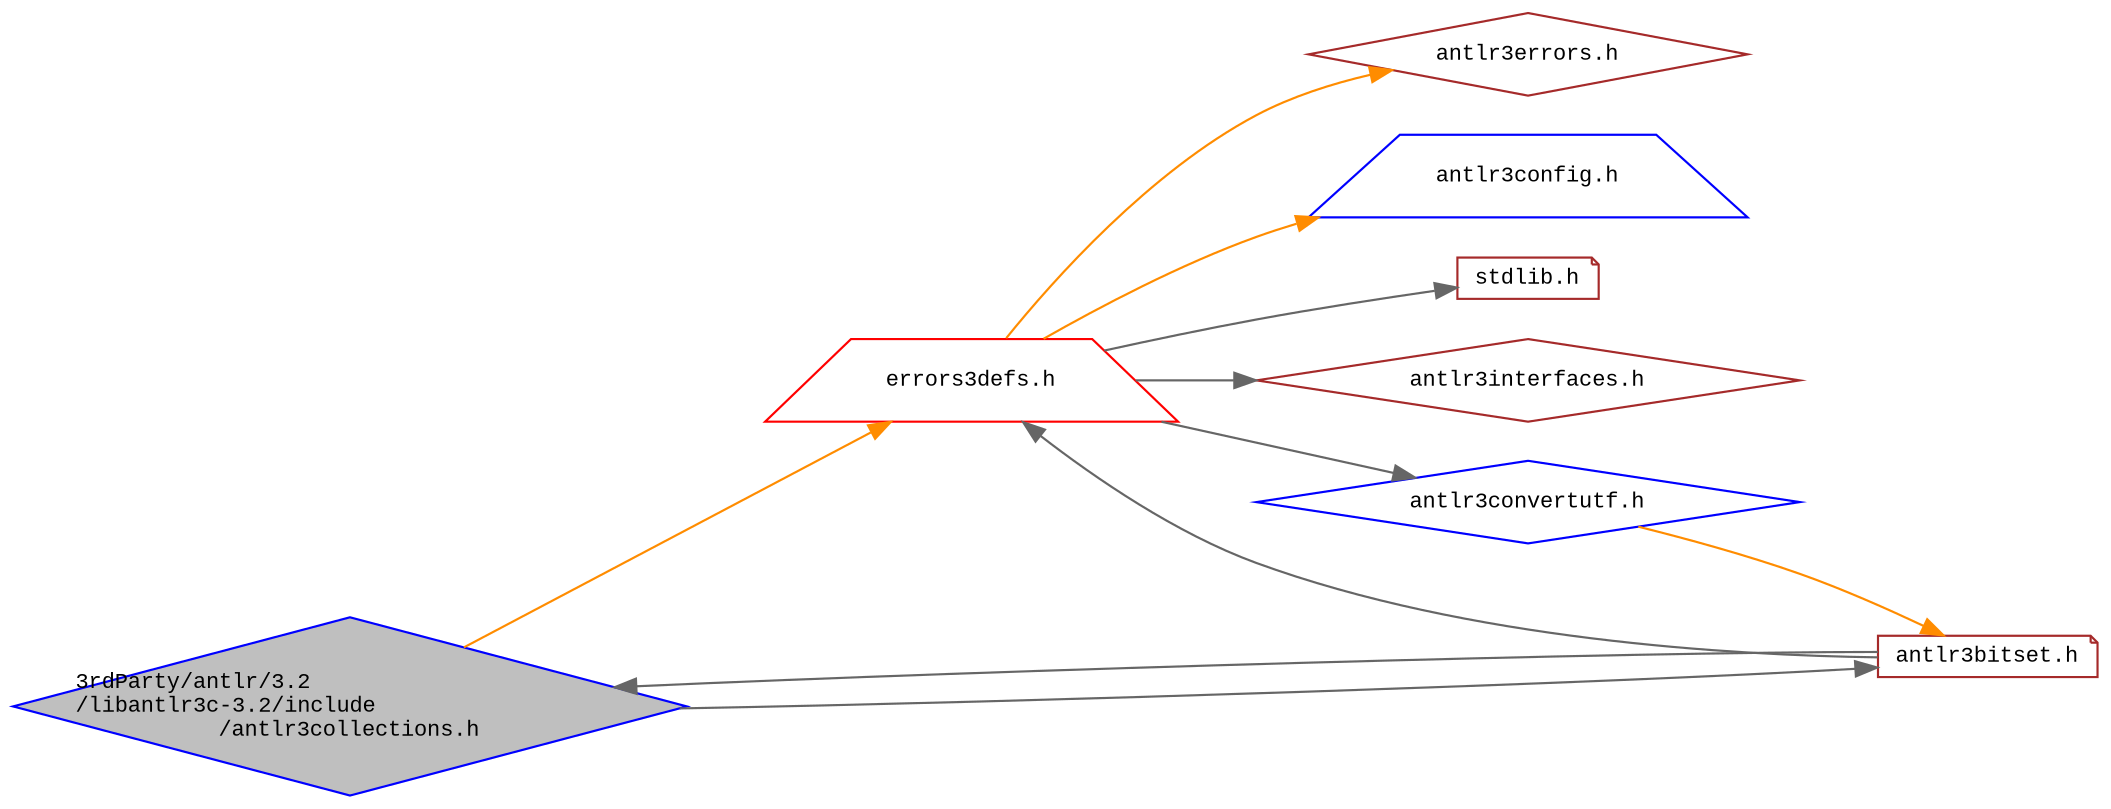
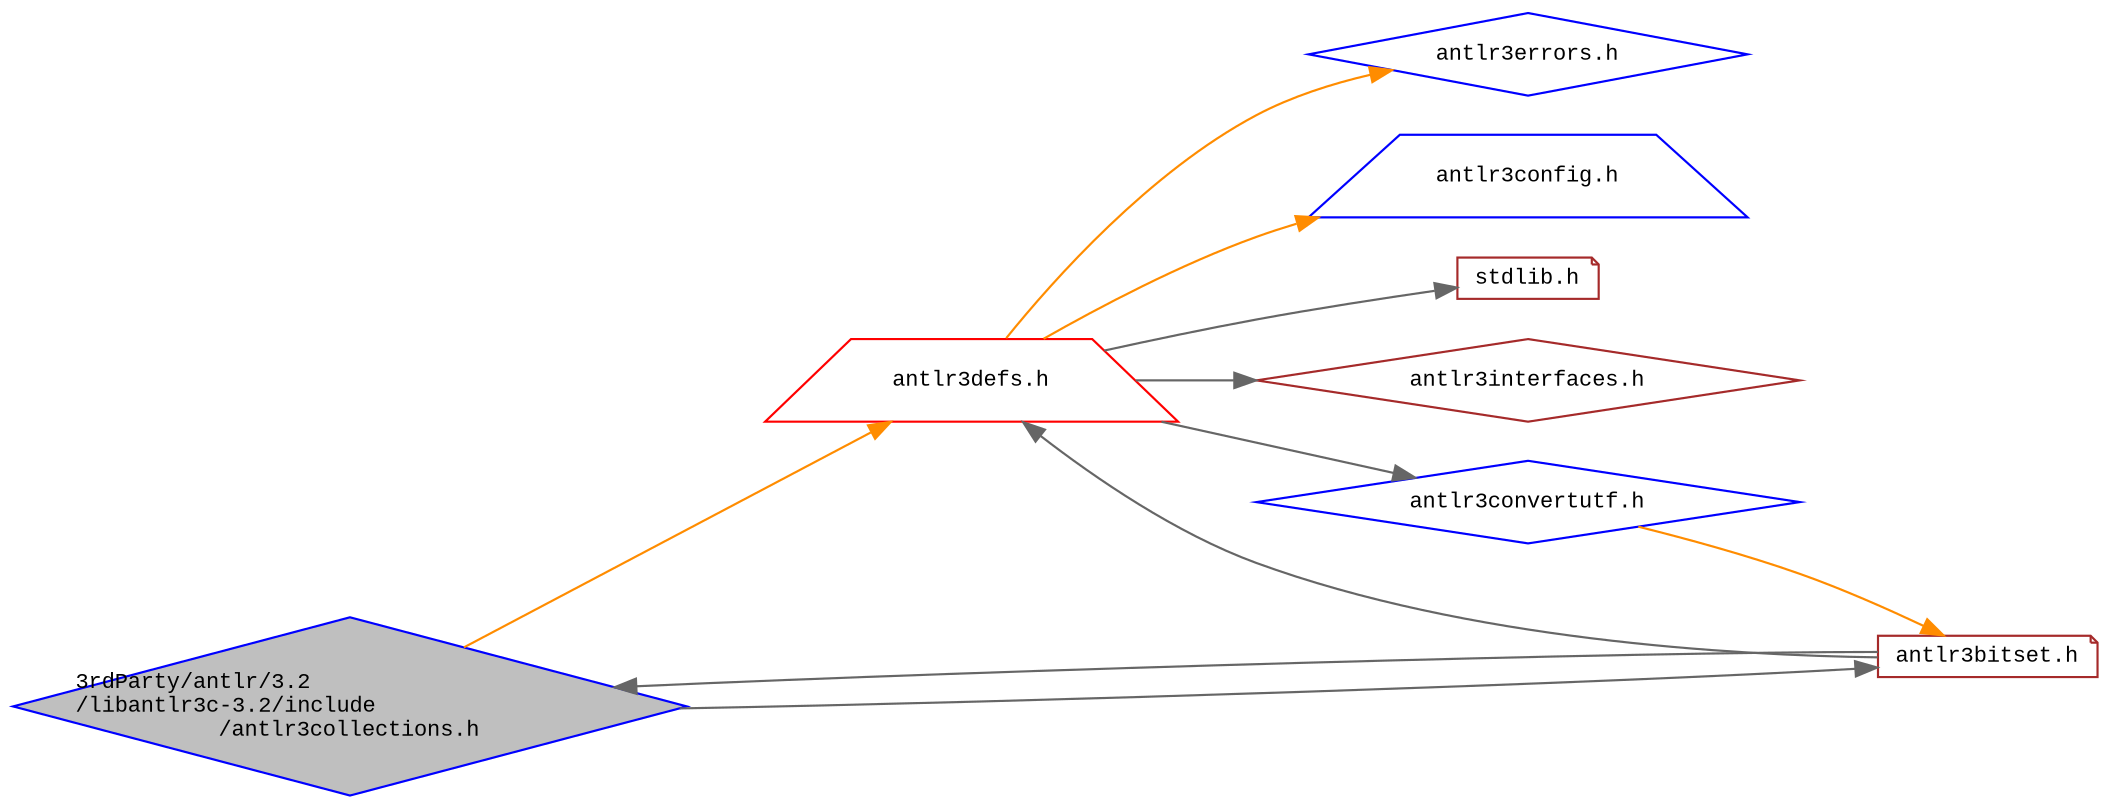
(1528, 54) -> (1528, 54)
(972, 380) -> (972, 380)
